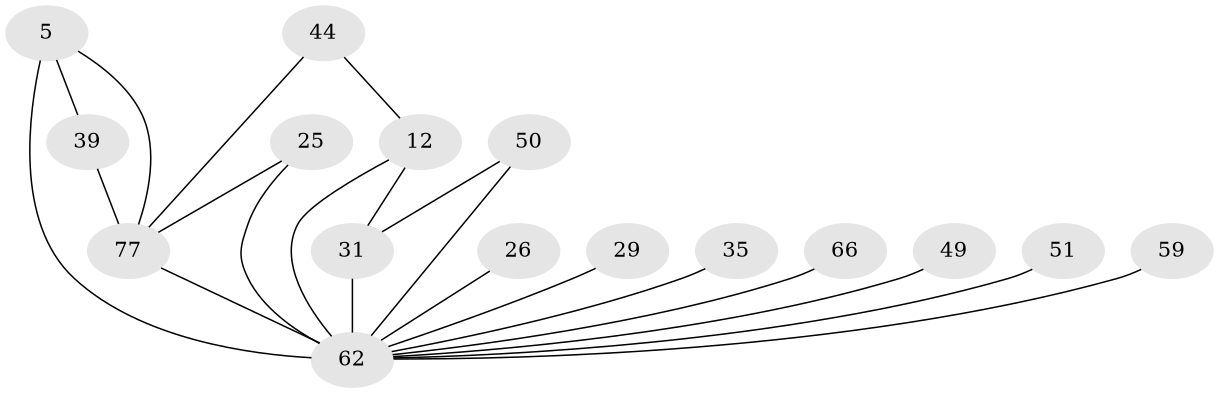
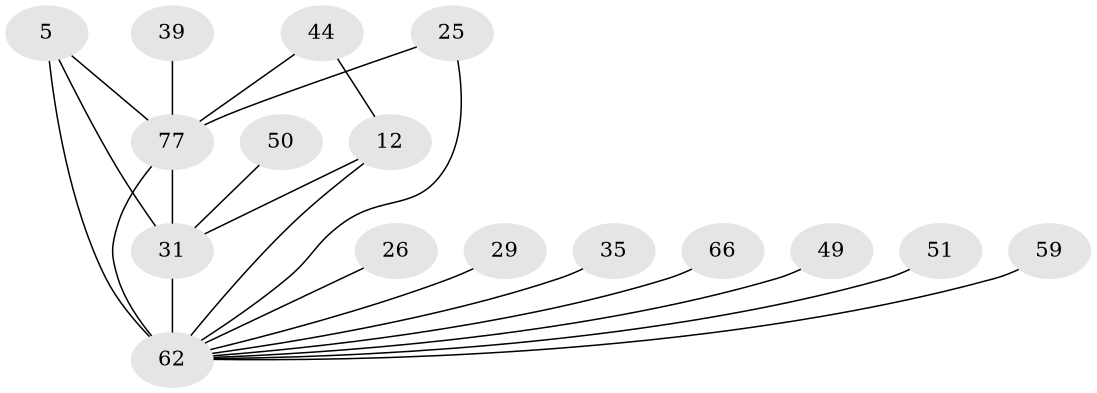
(67, 87) -> (104, 145)
none -> (172, 197)
(441, 251) -> none
